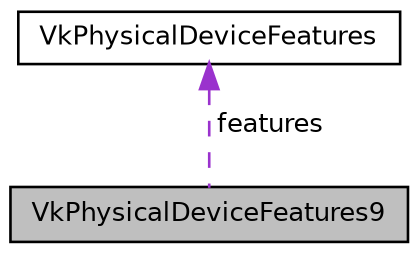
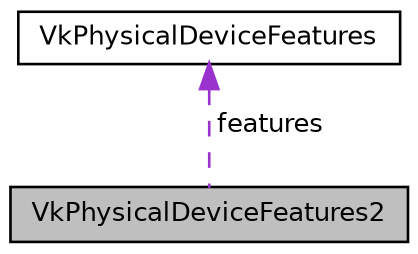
(209, 214) -> (209, 214)
